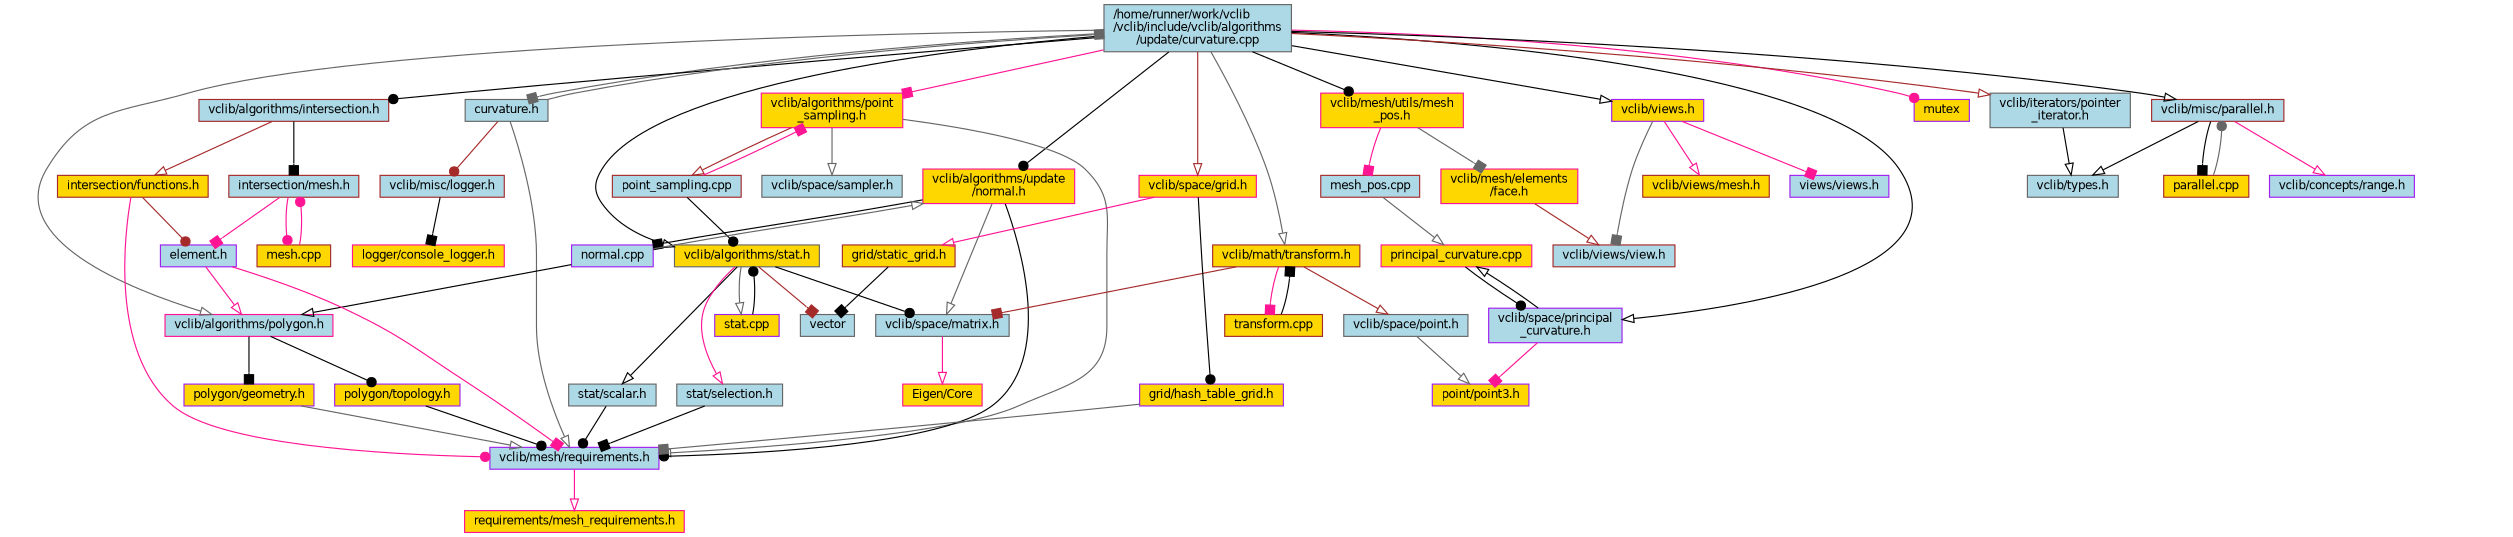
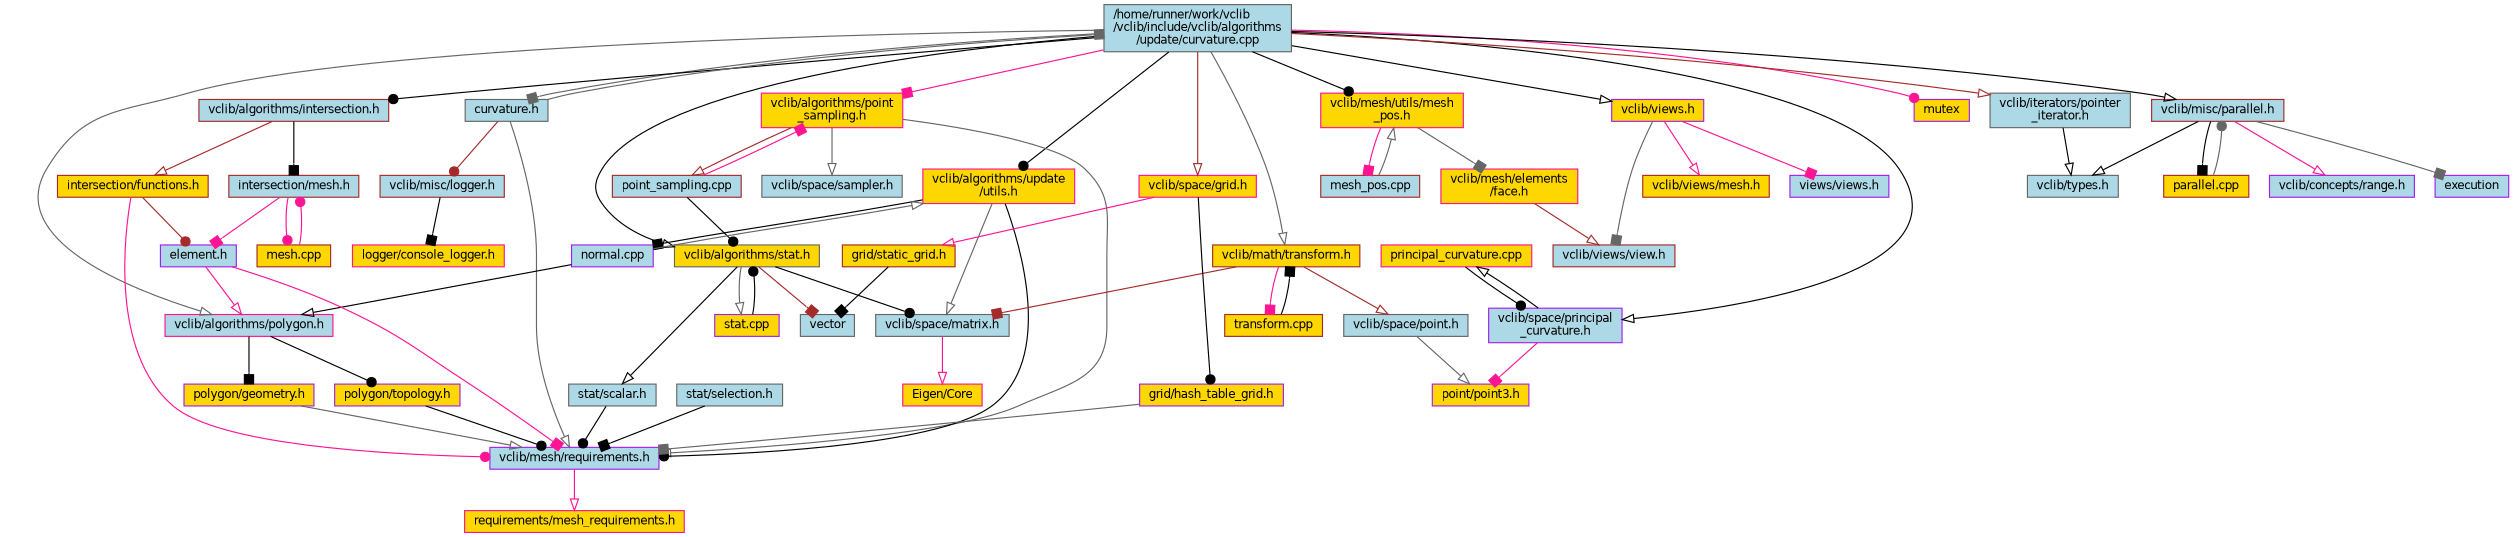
(999, 186) -> (999, 186)
none -> (2472, 186)
(1409, 217) -> (1386, 157)
(702, 316) -> none
